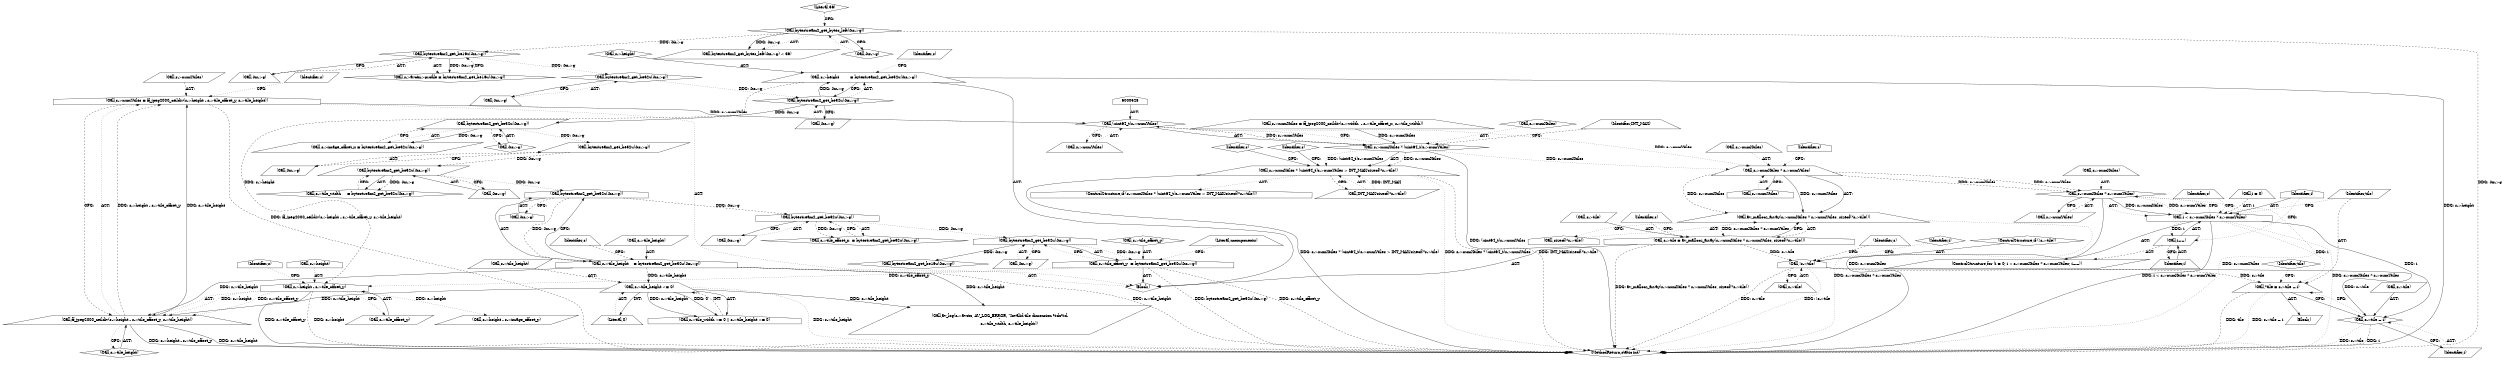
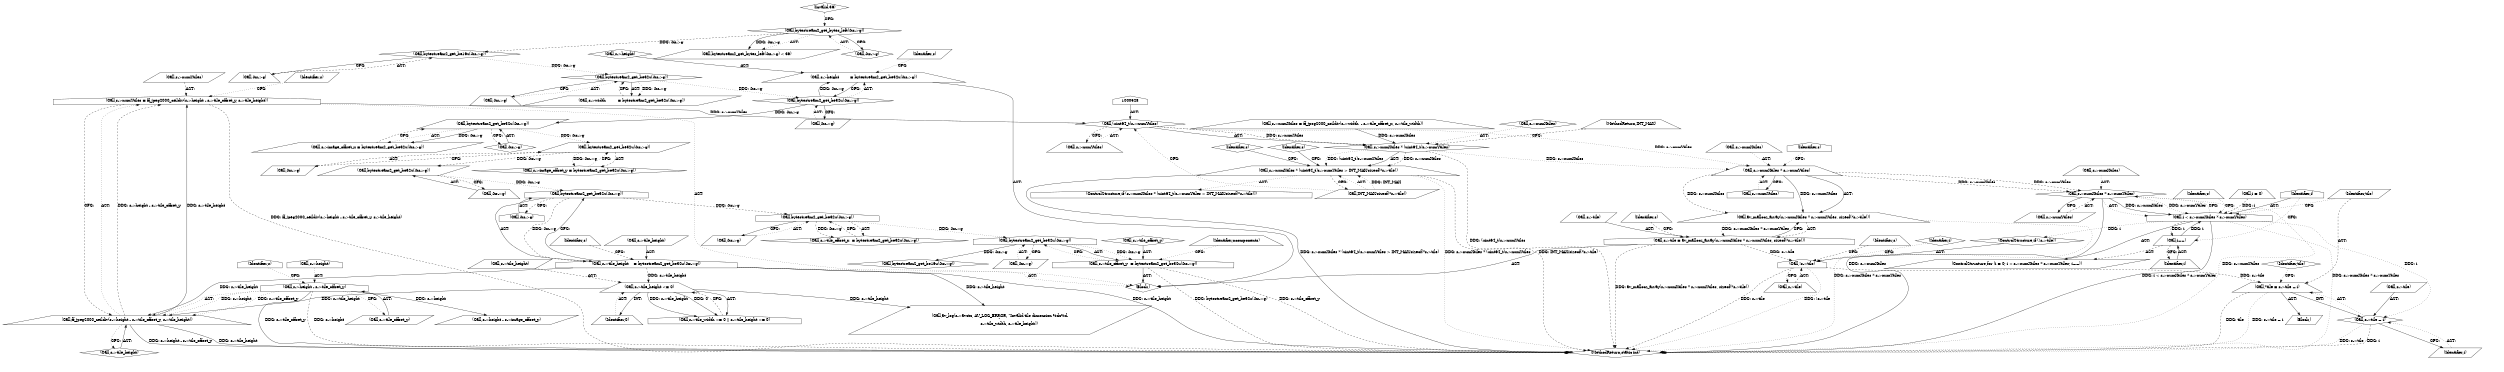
(825, 8) -> (825, 8)
(2234, 41) -> none
(450, 77) -> none
(2193, 88) -> none
none -> (632, 101)
(1130, 101) -> (1130, 101)
(400, 120) -> none
(1631, 124) -> (1631, 124)
(1289, 133) -> (1228, 183)
none -> (579, 171)
(360, 194) -> none
(2249, 206) -> (2249, 206)
(2180, 223) -> (2180, 223)
(2197, 229) -> (2197, 229)
(1236, 241) -> (1236, 241)
(1564, 241) -> none
(2291, 244) -> (2104, 228)
(1530, 248) -> (1530, 248)
(2375, 258) -> (2375, 258)
(2192, 270) -> none
(722, 279) -> none
(718, 299) -> (718, 299)
(2321, 299) -> (2321, 299)
(2342, 299) -> (2342, 299)
(418, 301) -> (418, 301)
(1156, 309) -> (1156, 309)
(617, 320) -> (617, 320)
(1004, 344) -> none
